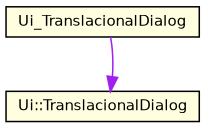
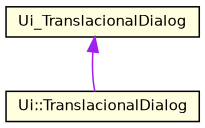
(113, 57) -> (93, 72)
